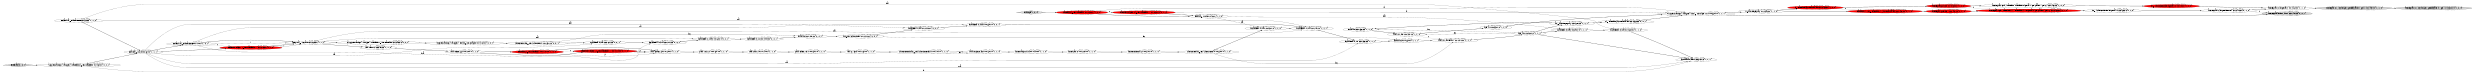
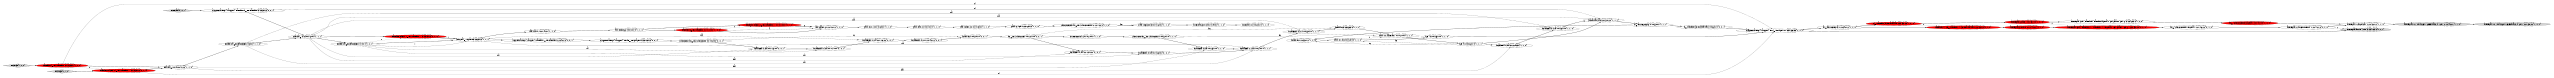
(1548, 28) -> (1626, 23)
(1111, 52) -> (1056, 37)
none -> (210, 56)
none -> (62, 71)
